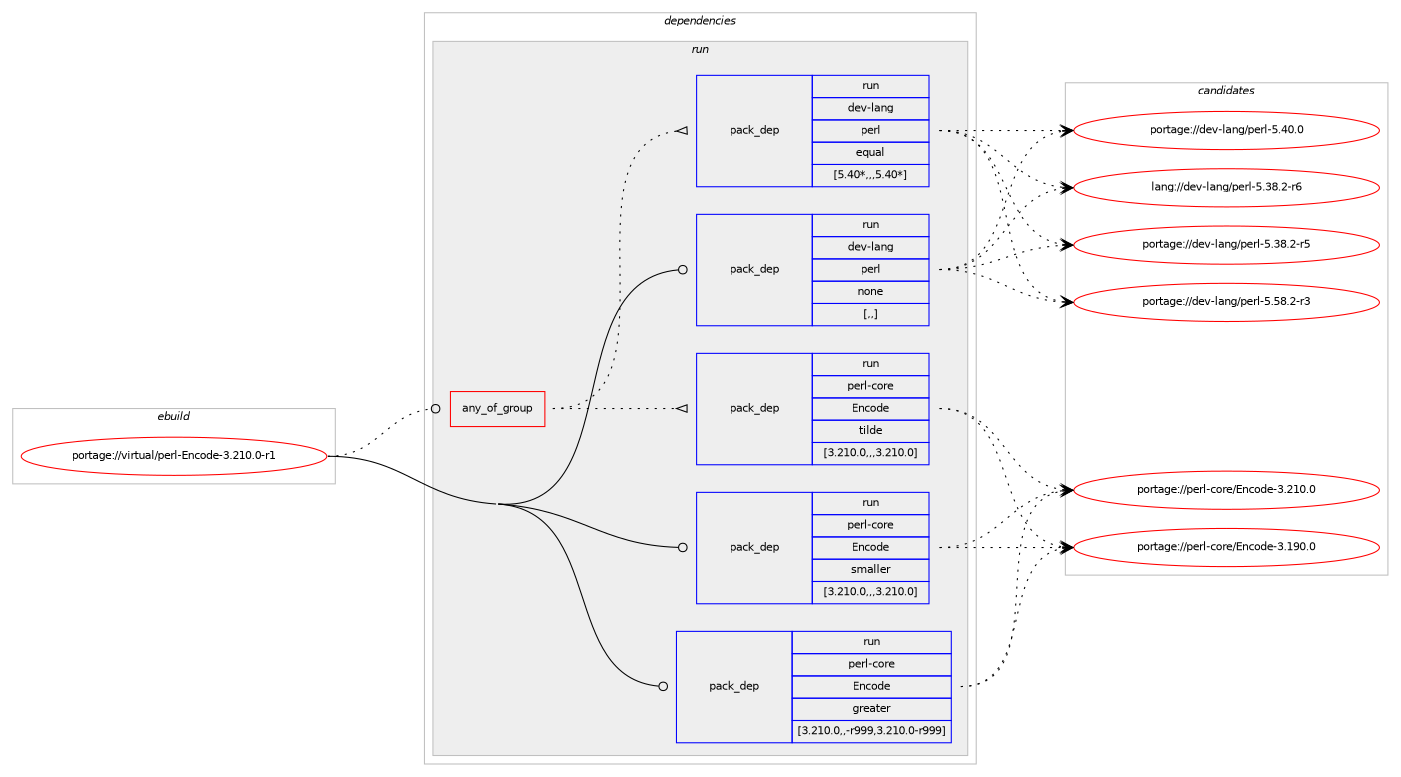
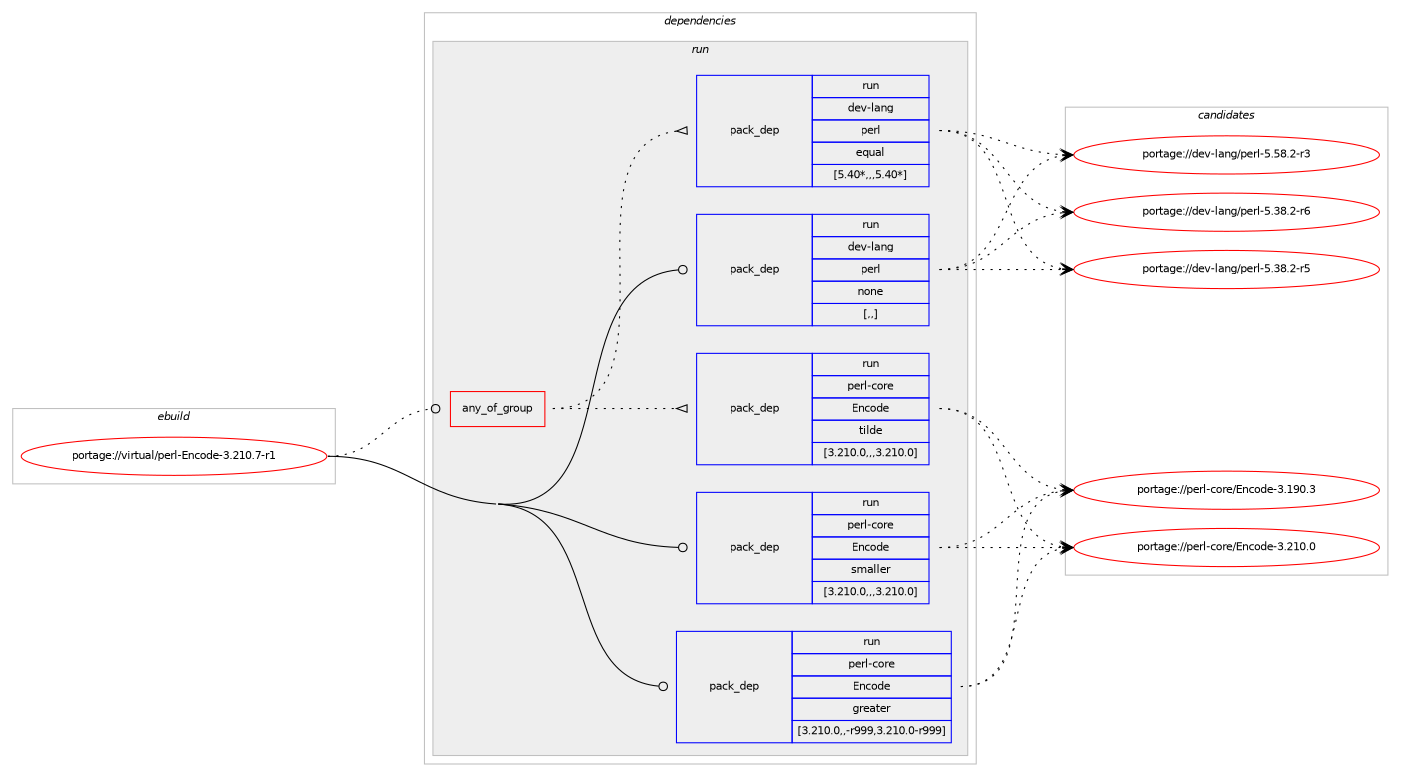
(1227, 131) -> none
(1227, 188) -> (1227, 212)
(174, 456) -> (174, 456)
(1227, 548) -> (1227, 490)
